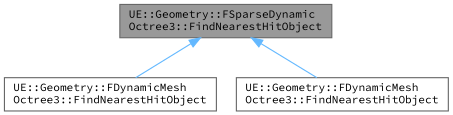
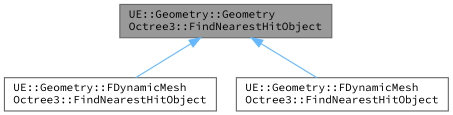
(226, 21) -> (226, 21)
